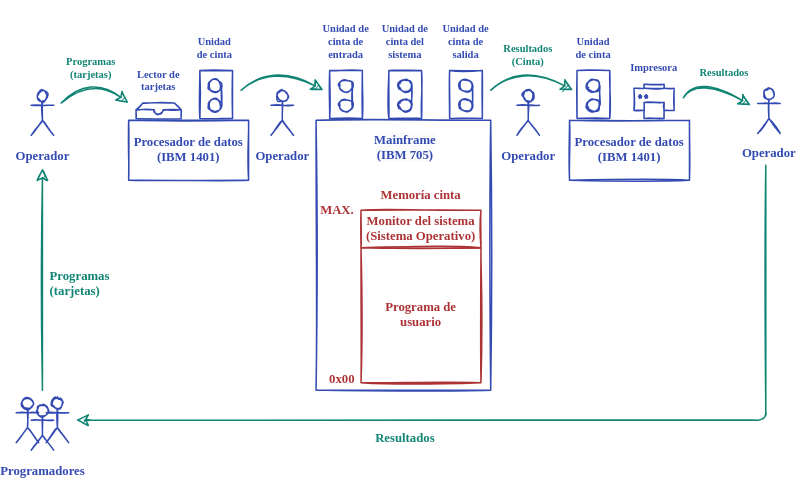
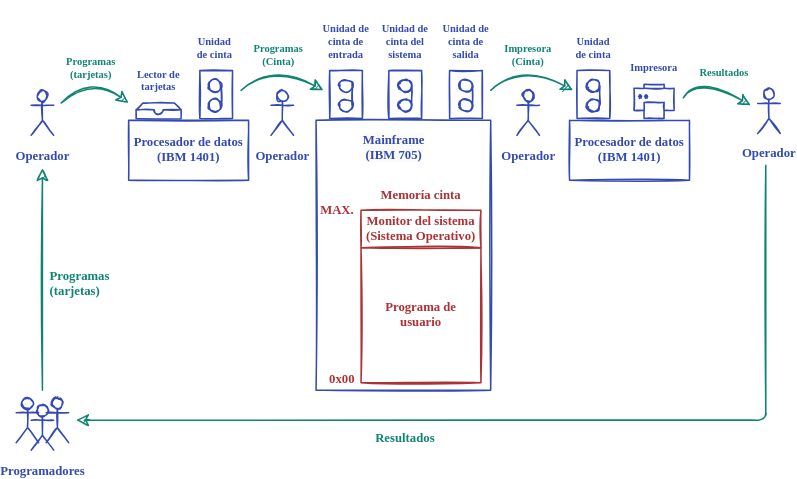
(528, 49) -> (528, 49)
none -> (279, 56)
(405, 150) -> (394, 150)
